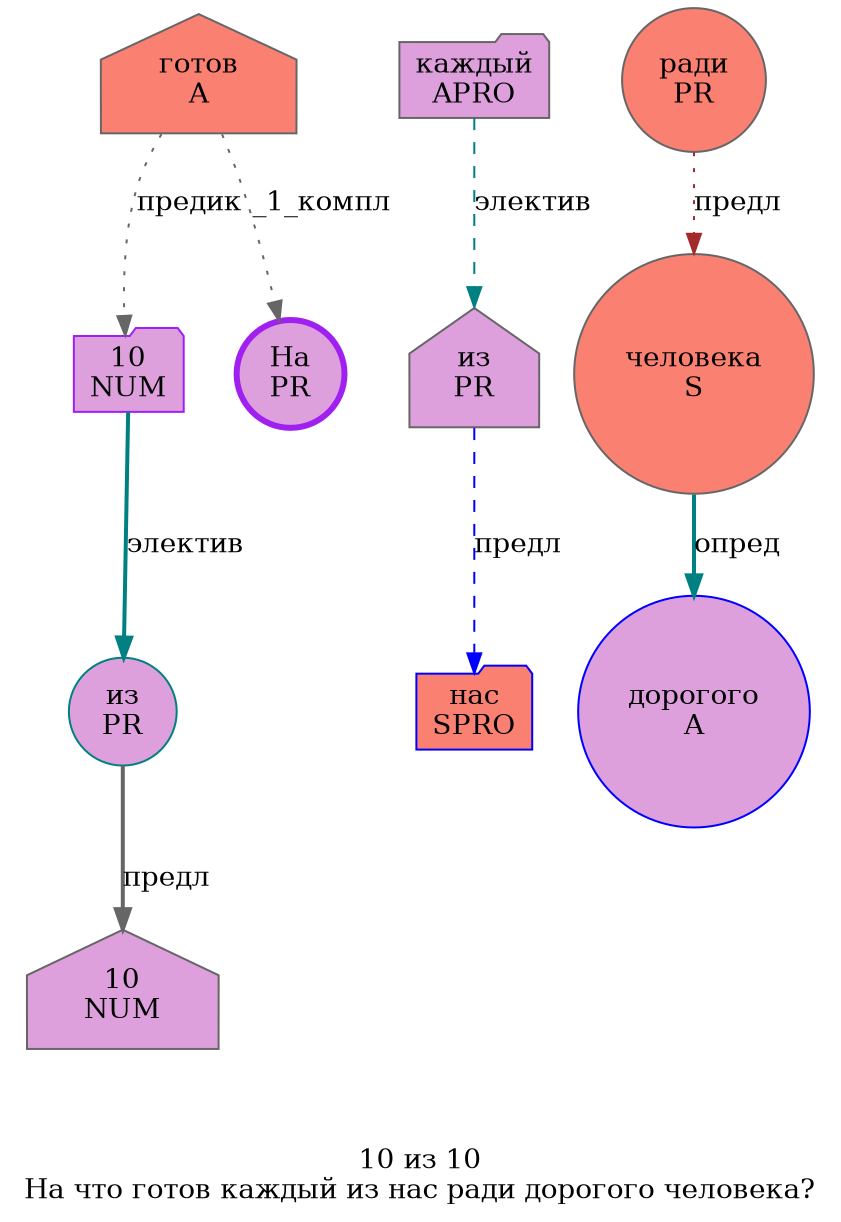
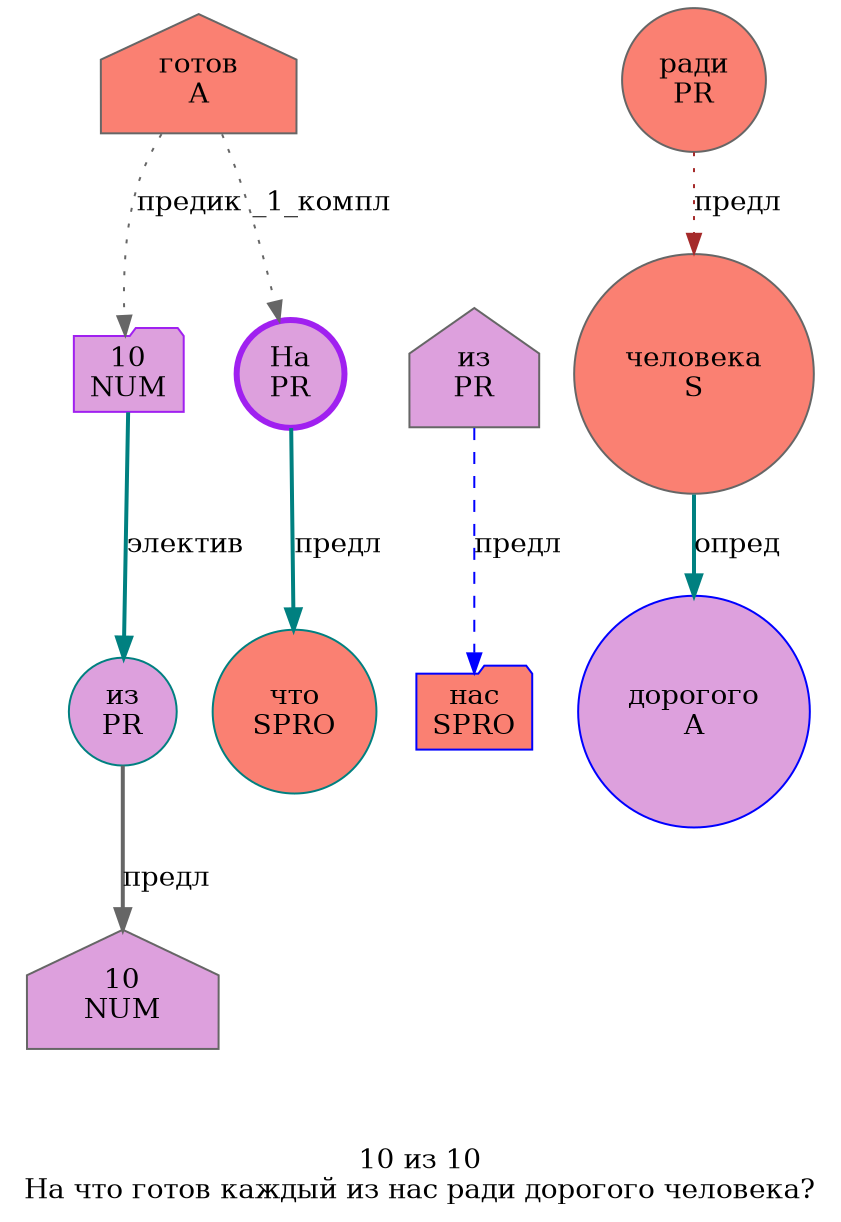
(474, 80) -> none
none -> (295, 712)
